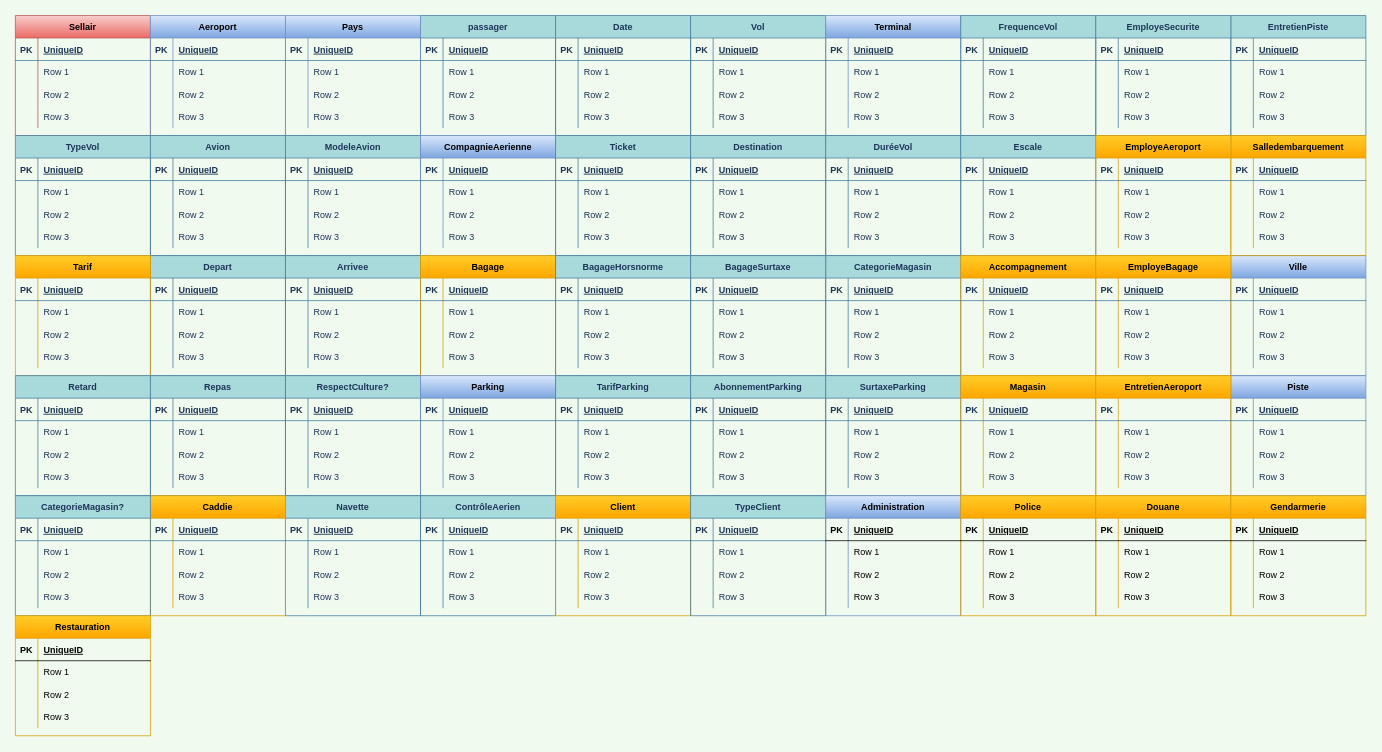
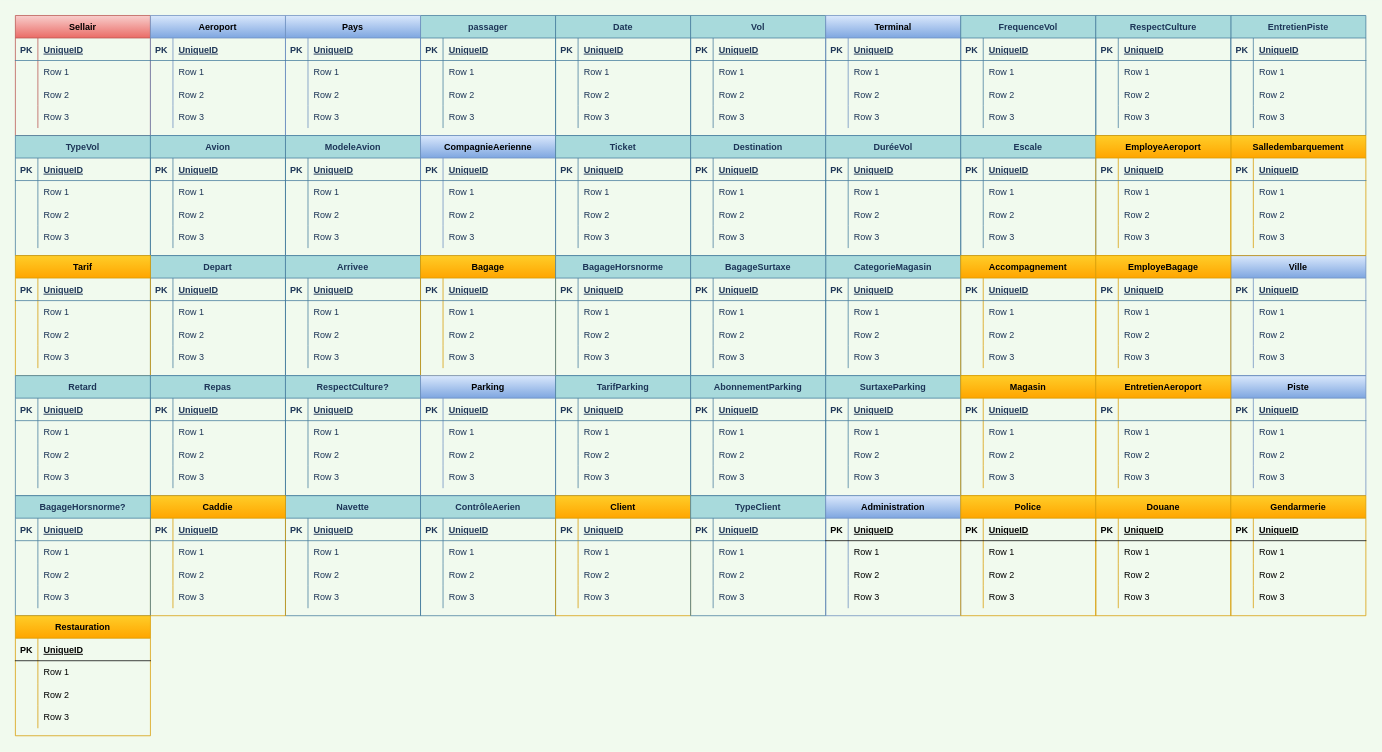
(1163, 27) -> (1163, 27)
(83, 507) -> (83, 507)
